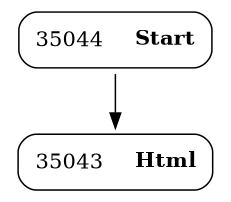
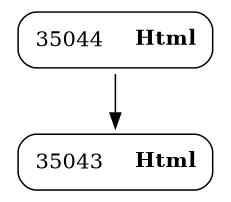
(165, 38) -> (166, 38)
